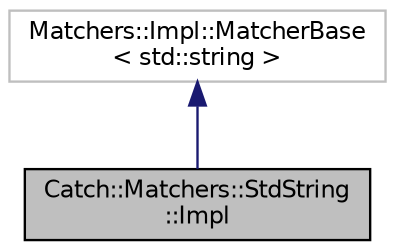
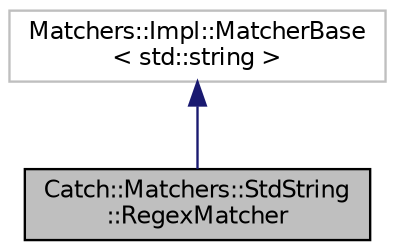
(198, 205) -> (198, 205)
